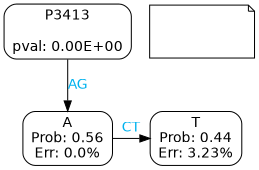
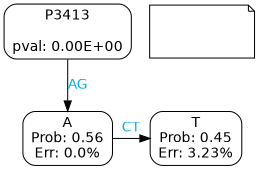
(196, 138) -> (196, 138)
